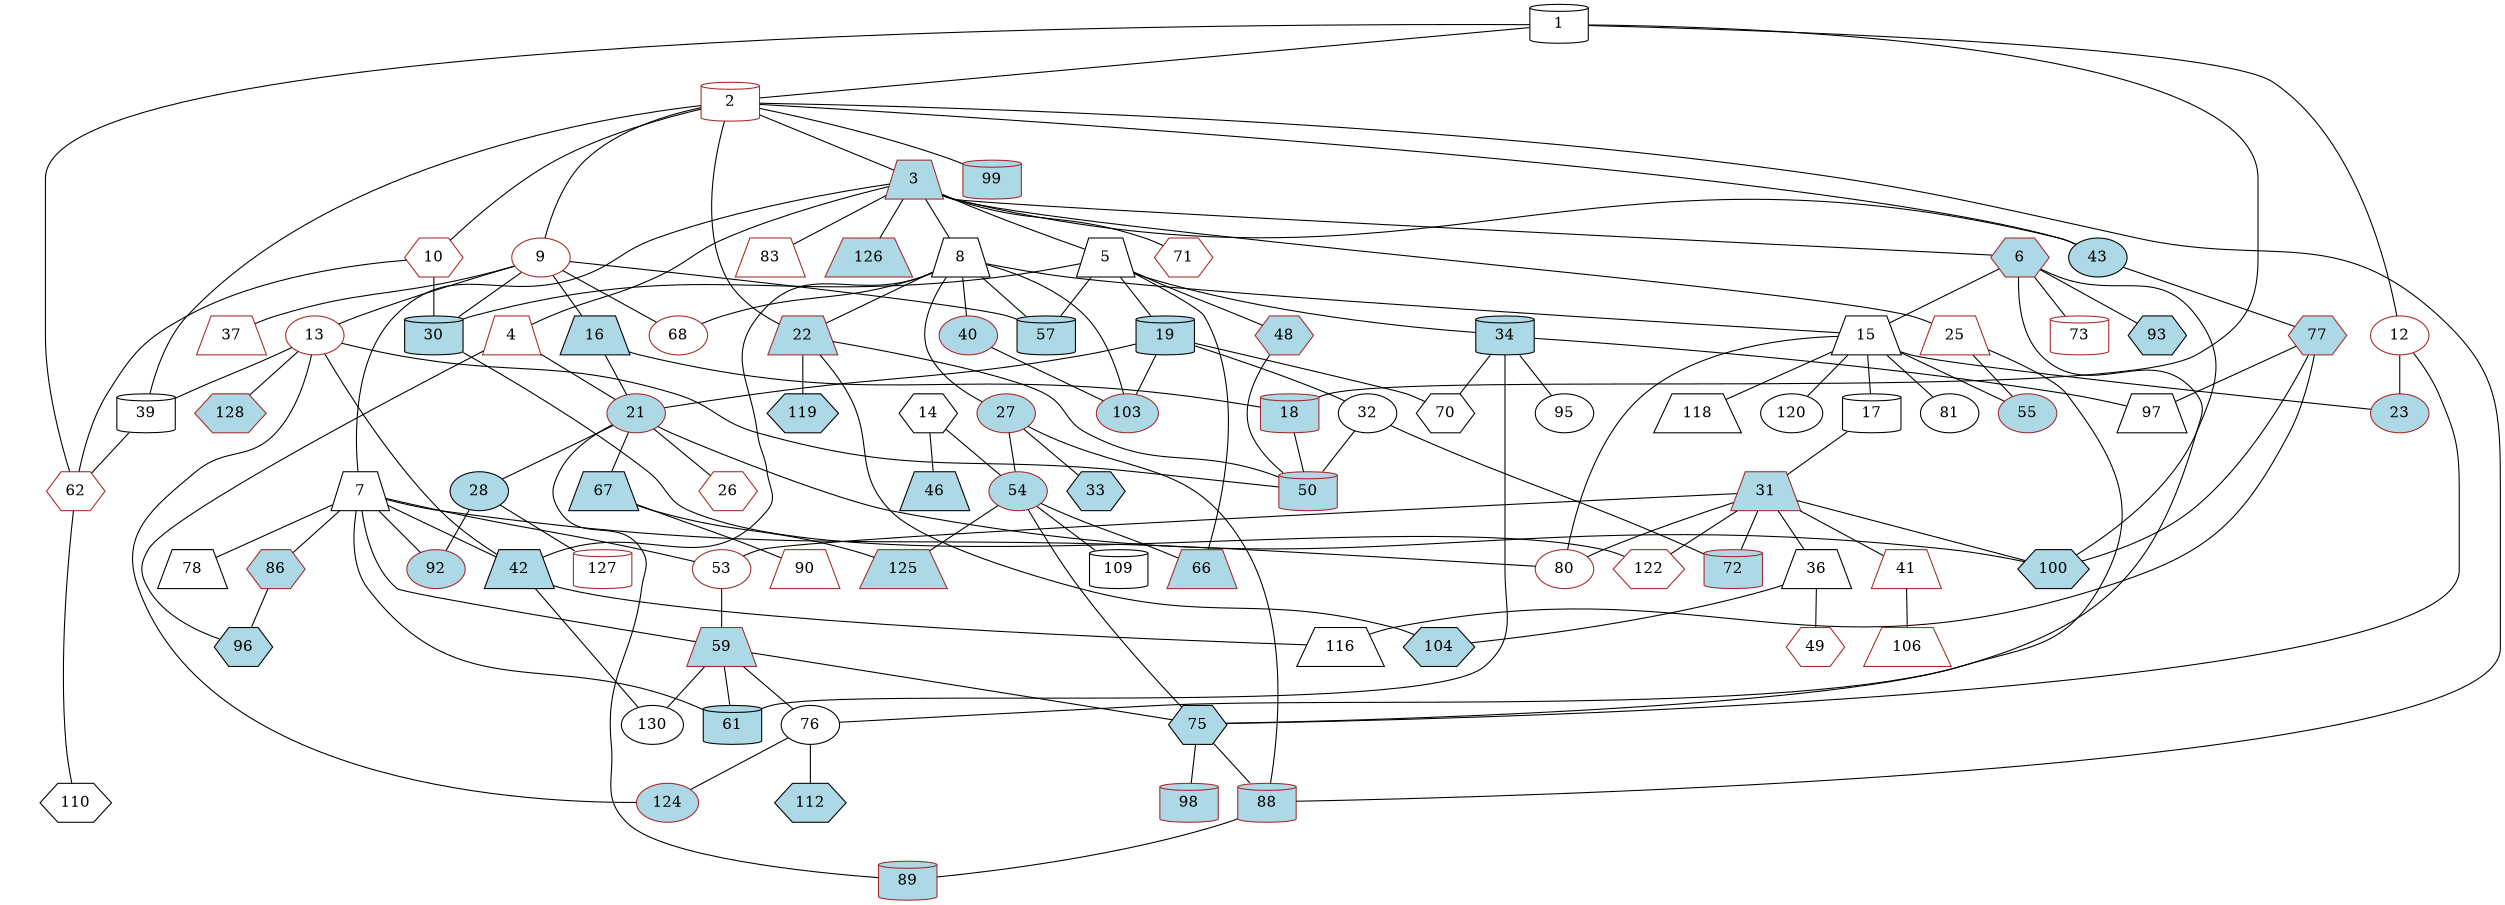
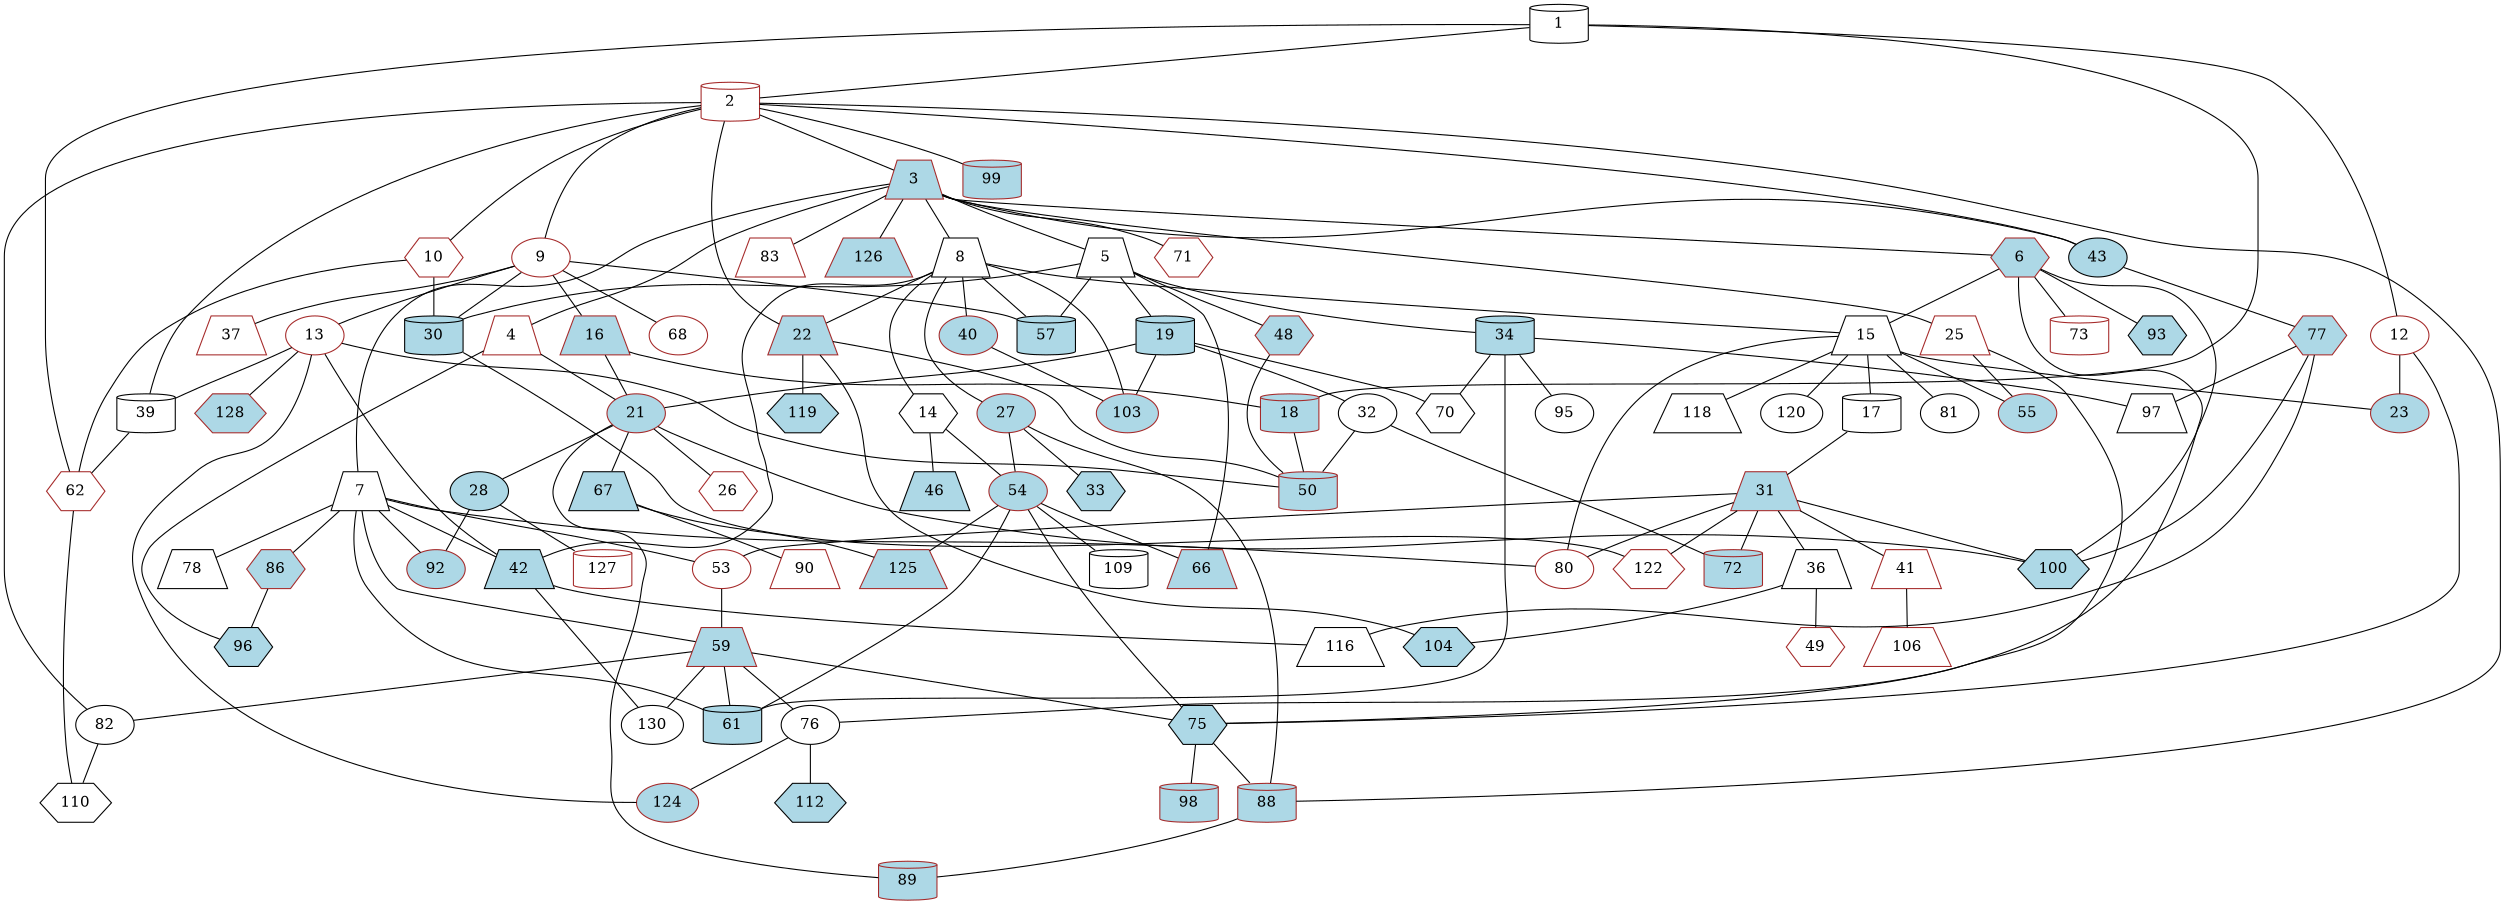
(817, 298) -> (890, 329)
(595, 335) -> (595, 335)
none -> (896, 632)
none -> (105, 725)
